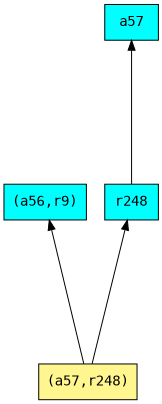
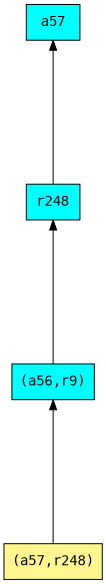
(108, 297) -> (53, 297)
